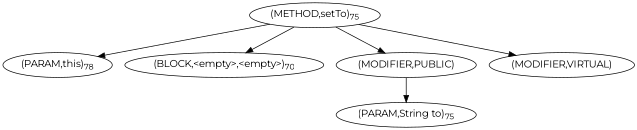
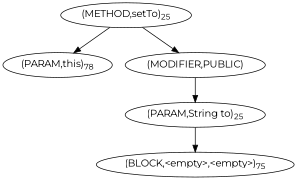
(355, 14) -> (166, 14)
(273, 38) -> (195, 136)
(290, 64) -> (261, 164)
(562, 65) -> none
(450, 114) -> (239, 114)
